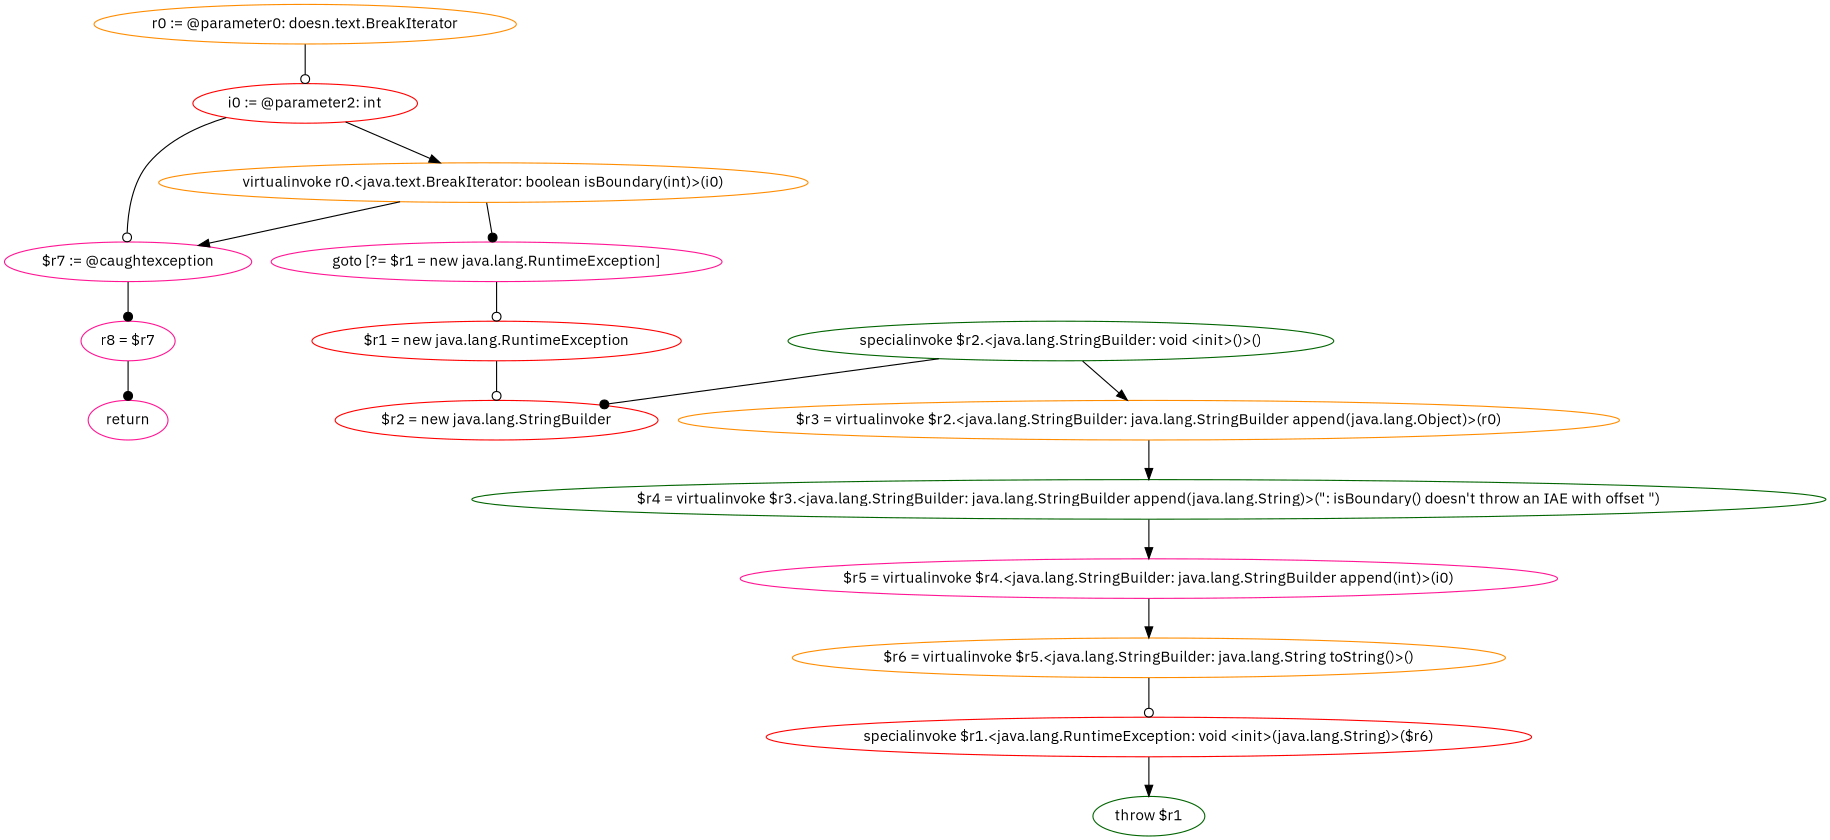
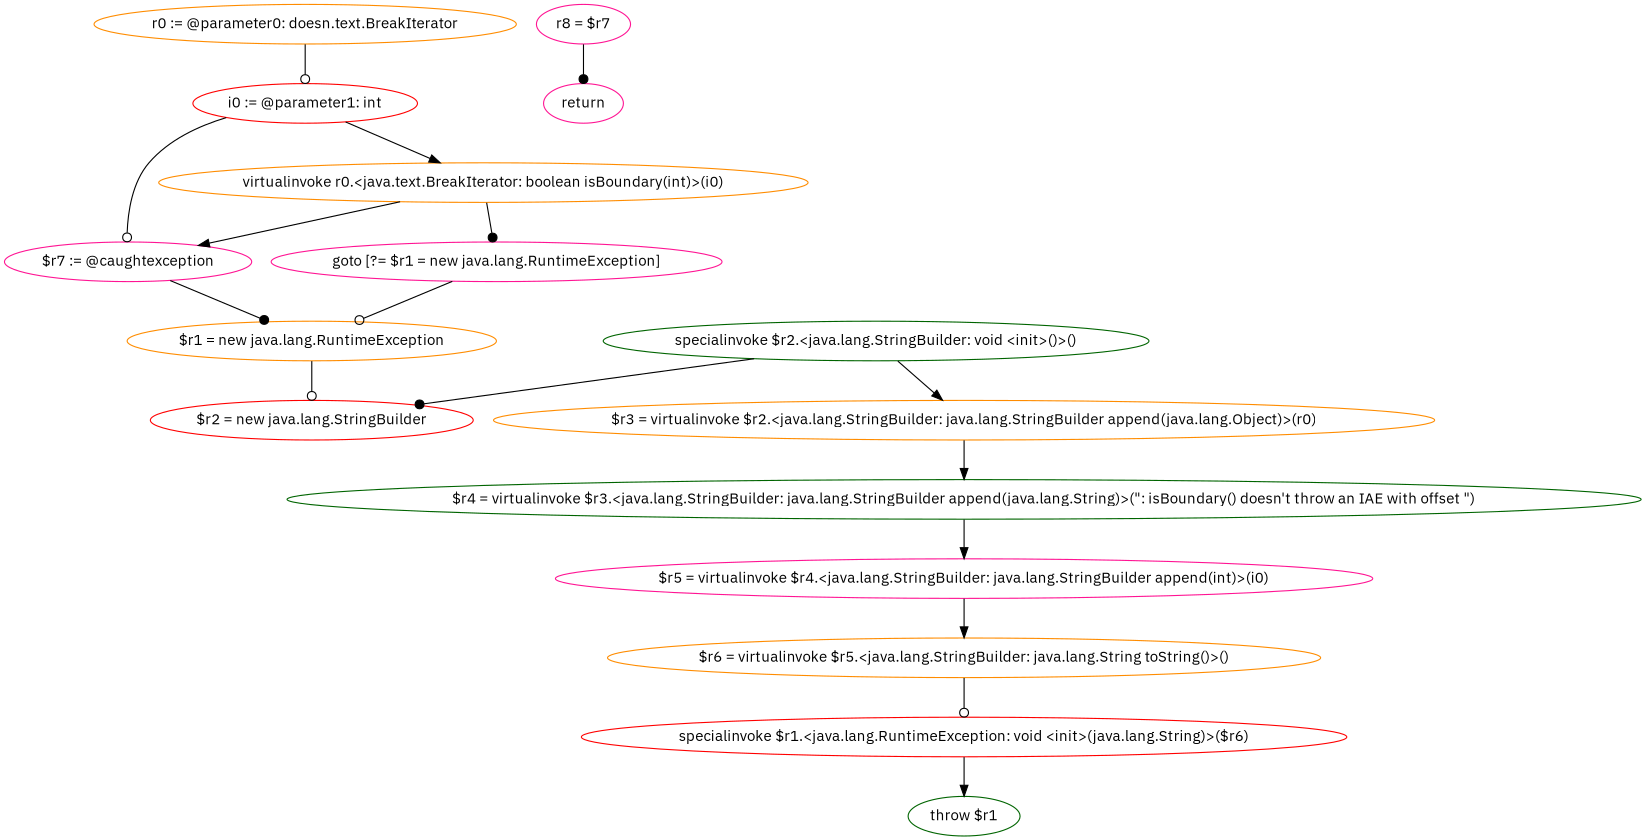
(305, 103) -> (305, 103)
(128, 297) -> (215, 299)
(497, 341) -> (312, 341)
